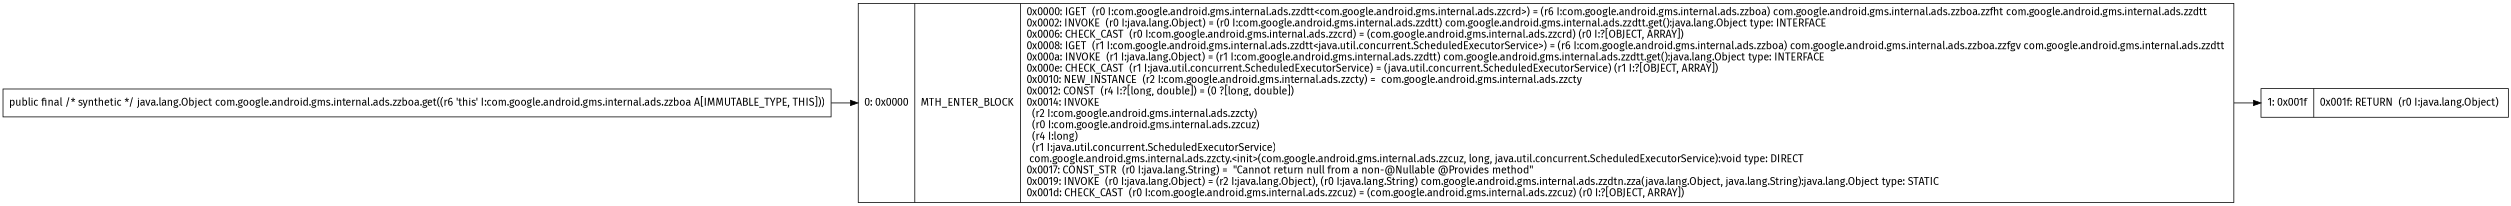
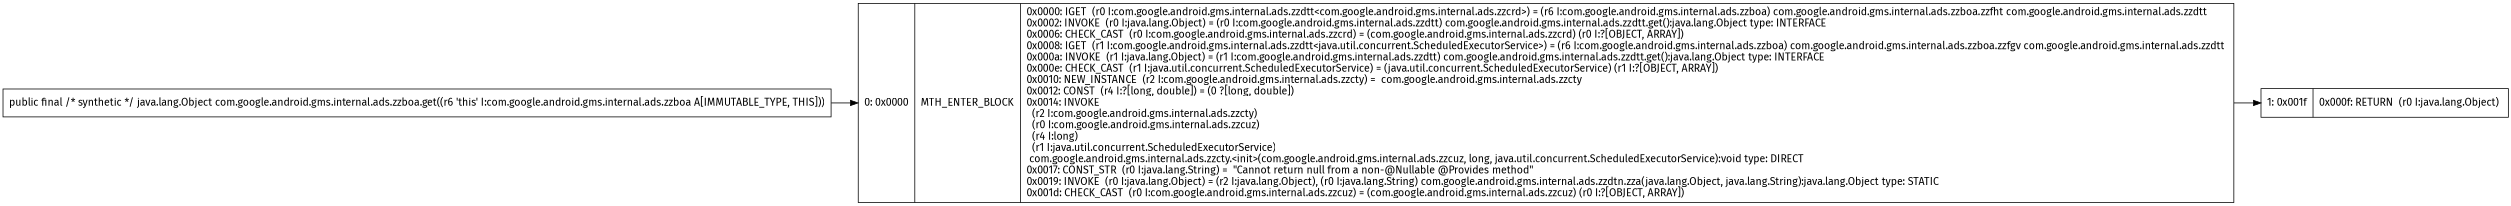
(2411, 103) -> (2411, 103)
